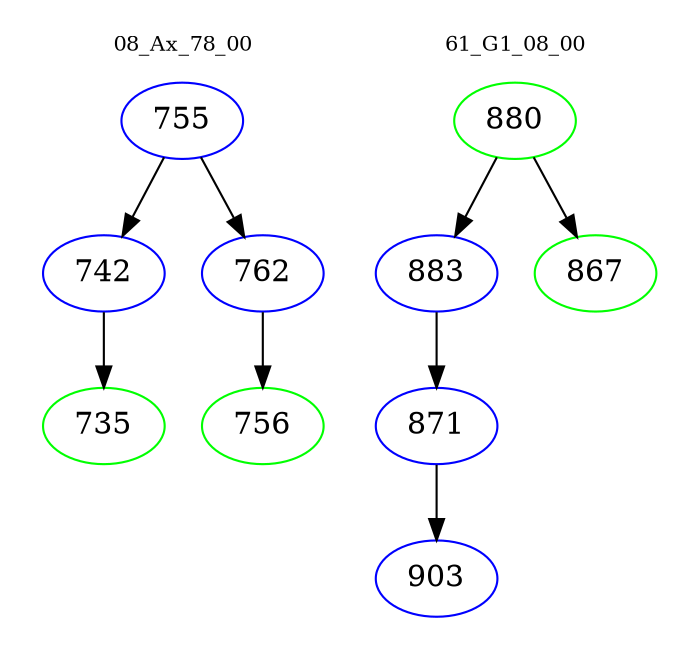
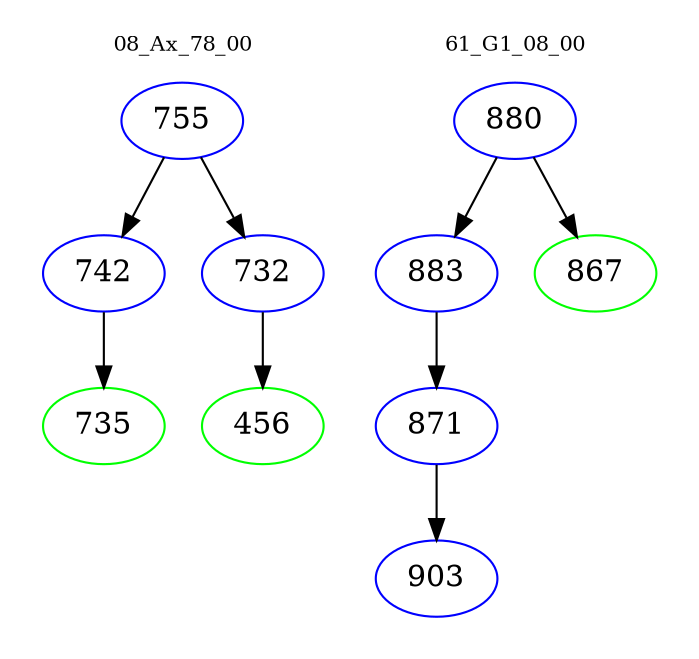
(515, 121) -> (515, 121)
(263, 273) -> (263, 273)
(263, 426) -> (263, 426)
